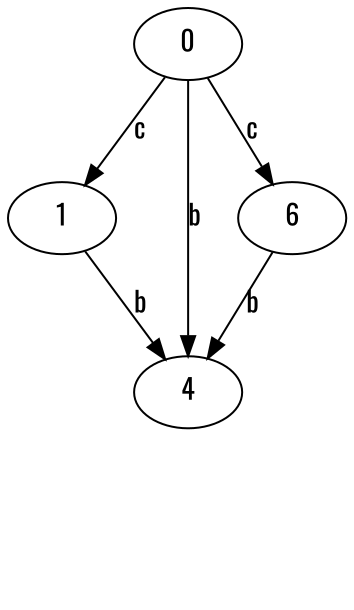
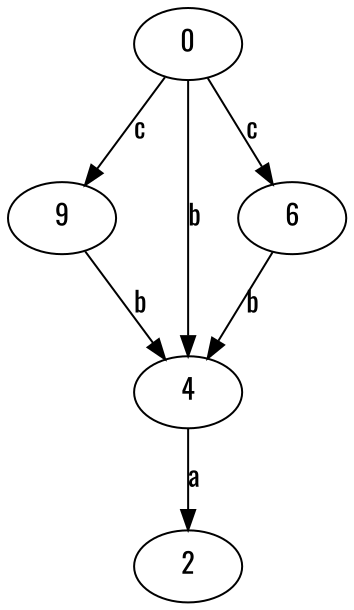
(62, 218) -> (62, 218)
none -> (188, 566)
